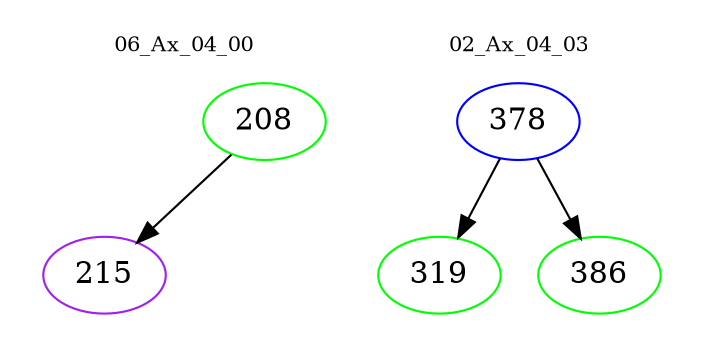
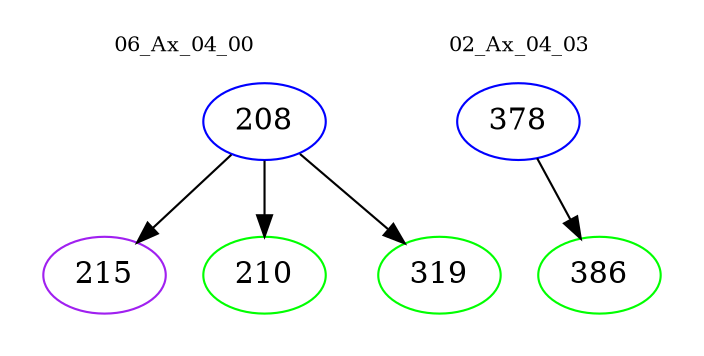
(265, 122) -> (265, 122)
(484, 188) -> (329, 178)
none -> (265, 275)
